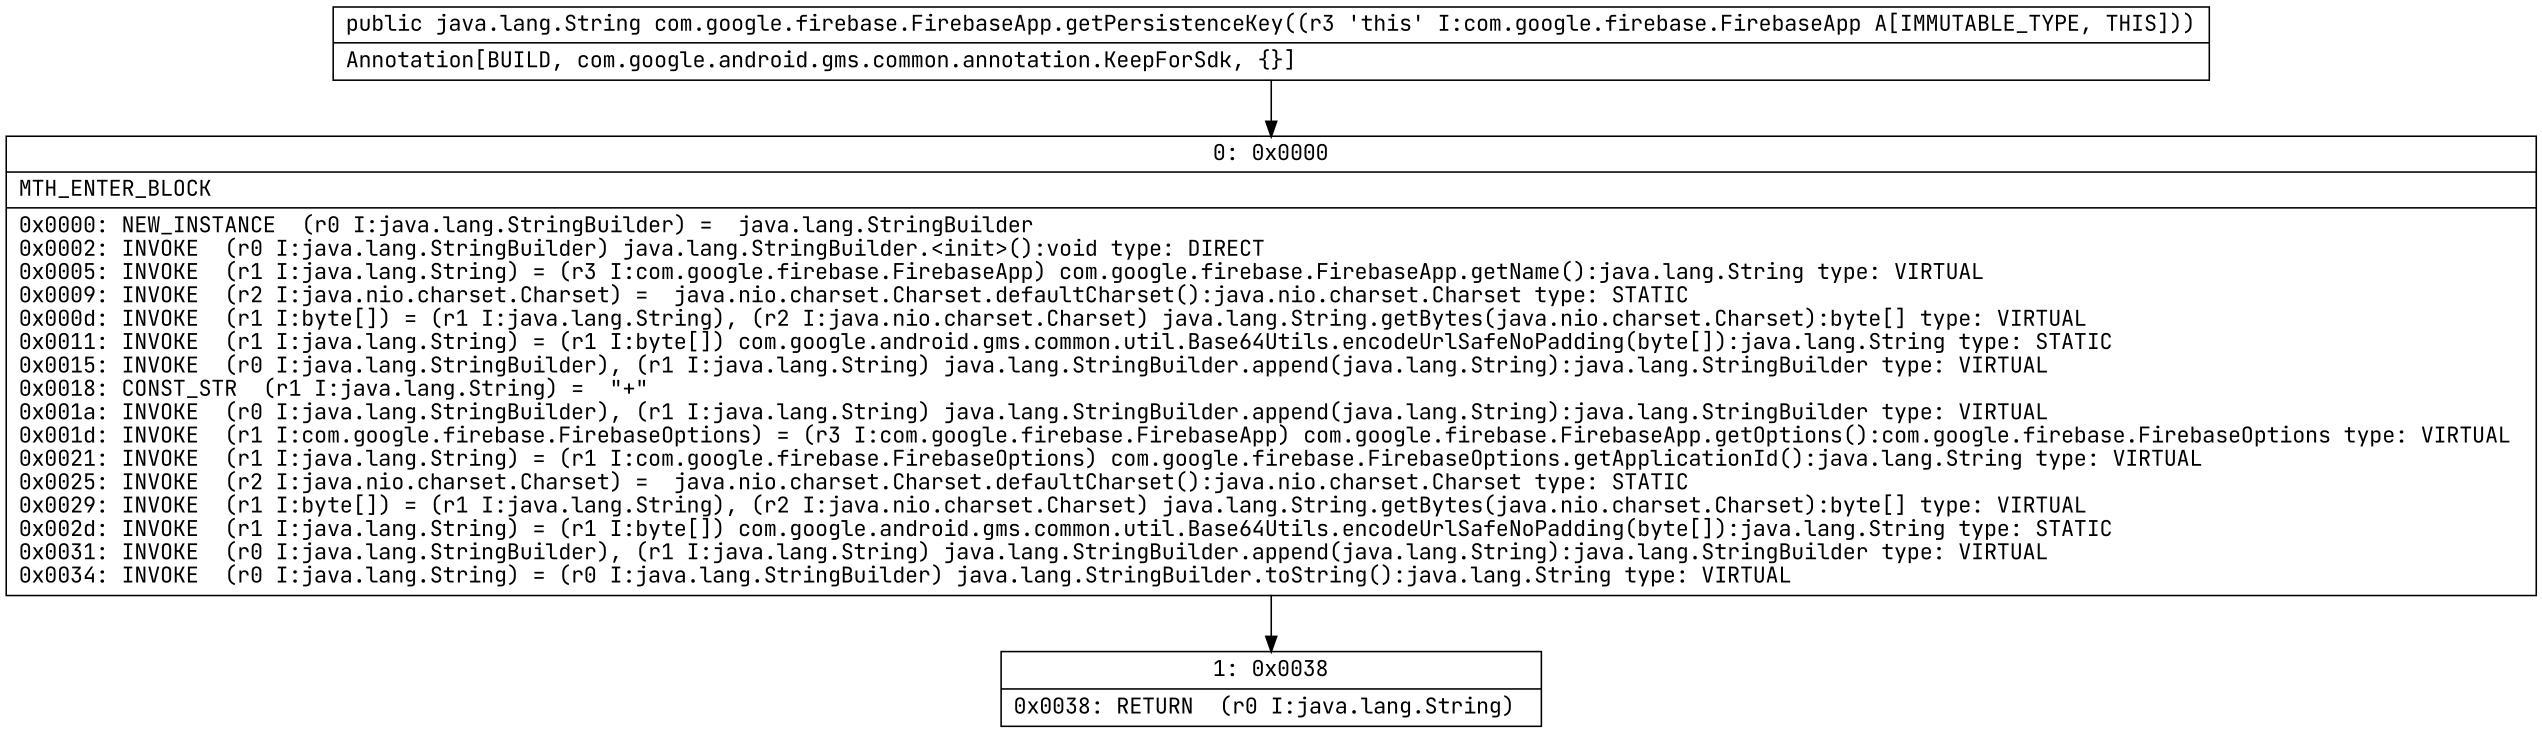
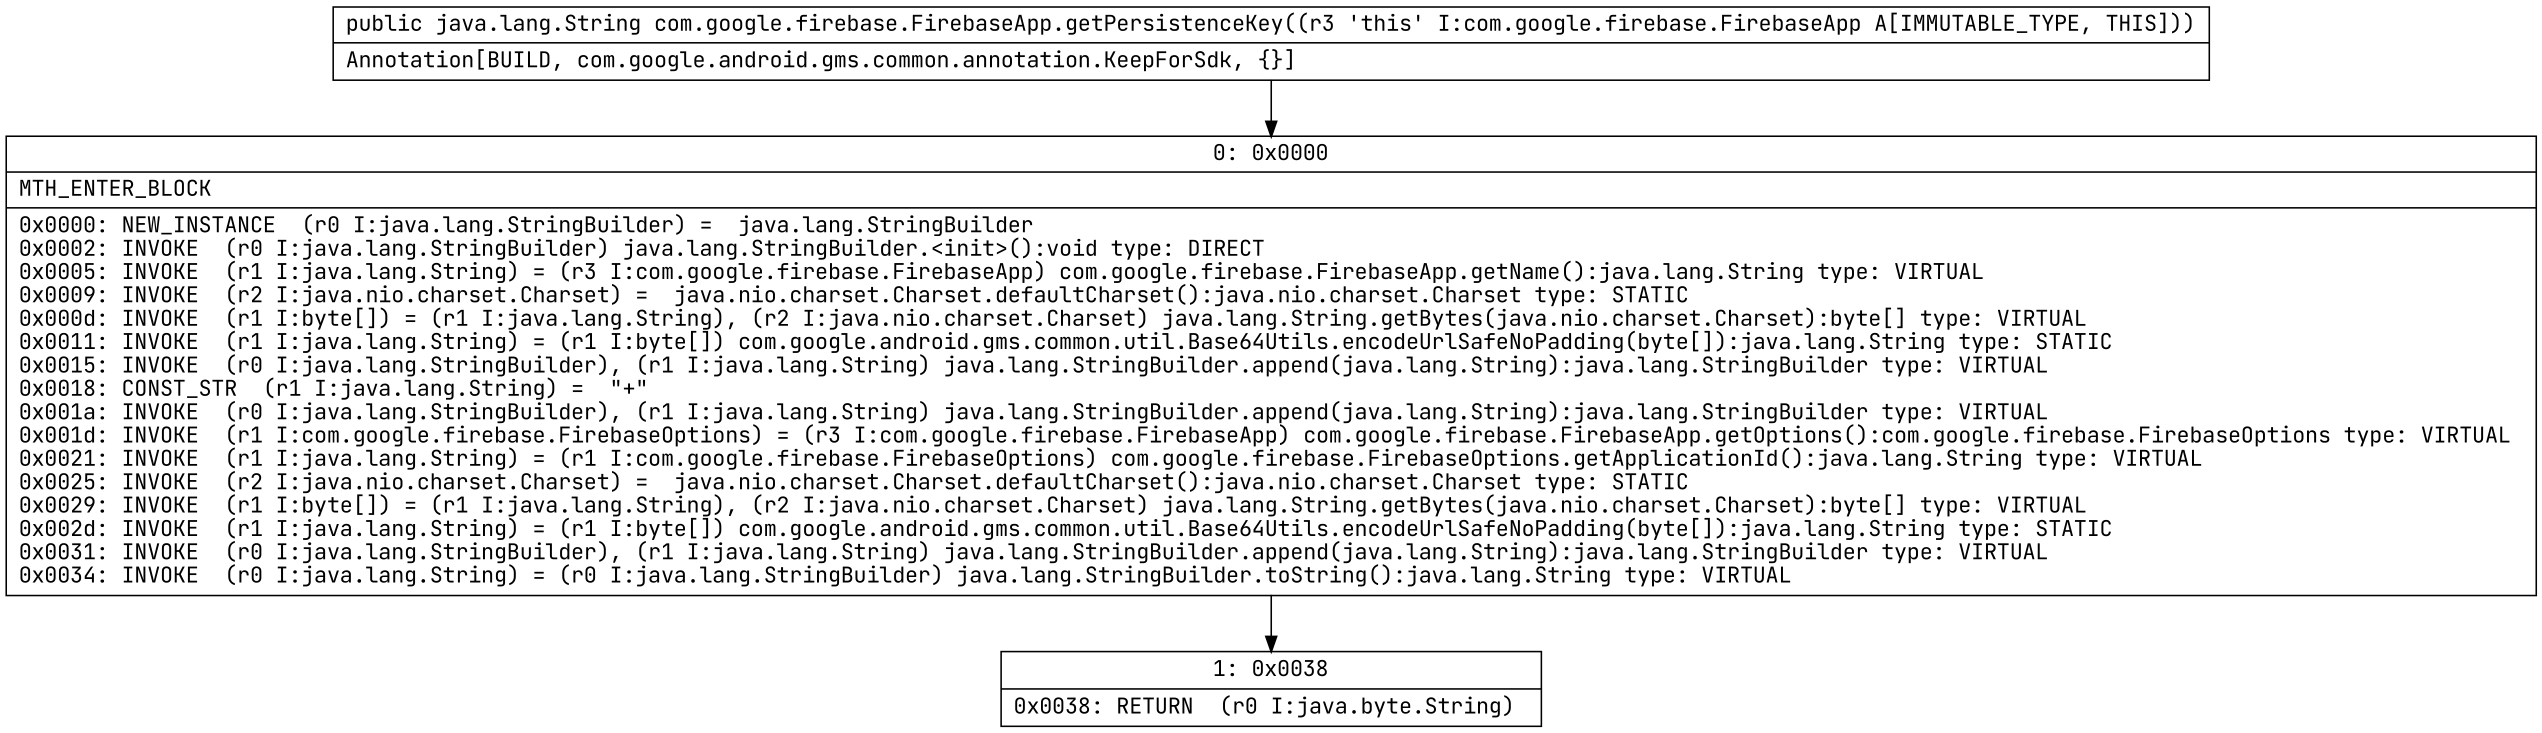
(1271, 707) -> (1271, 707)
